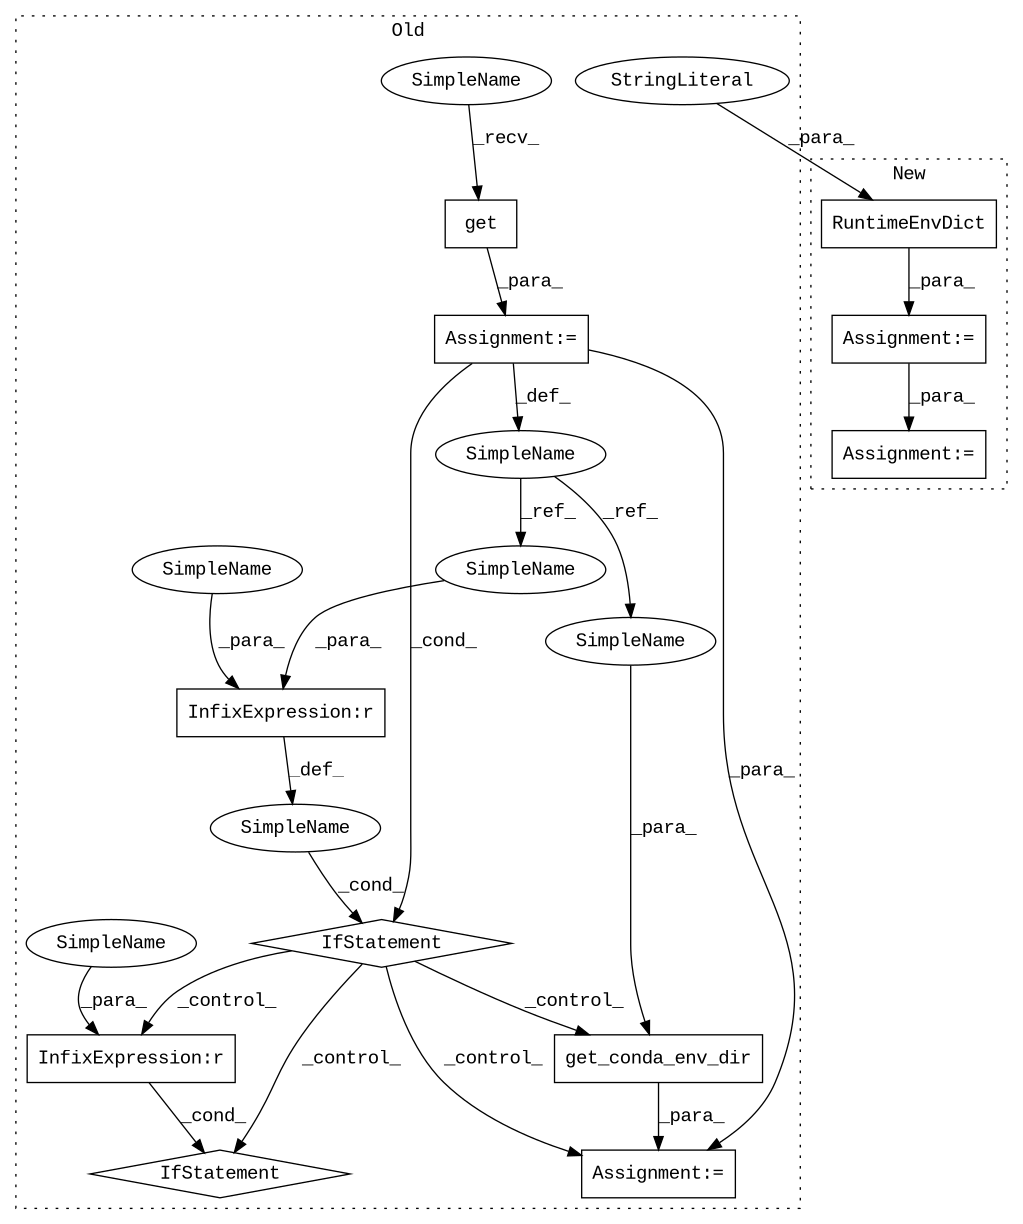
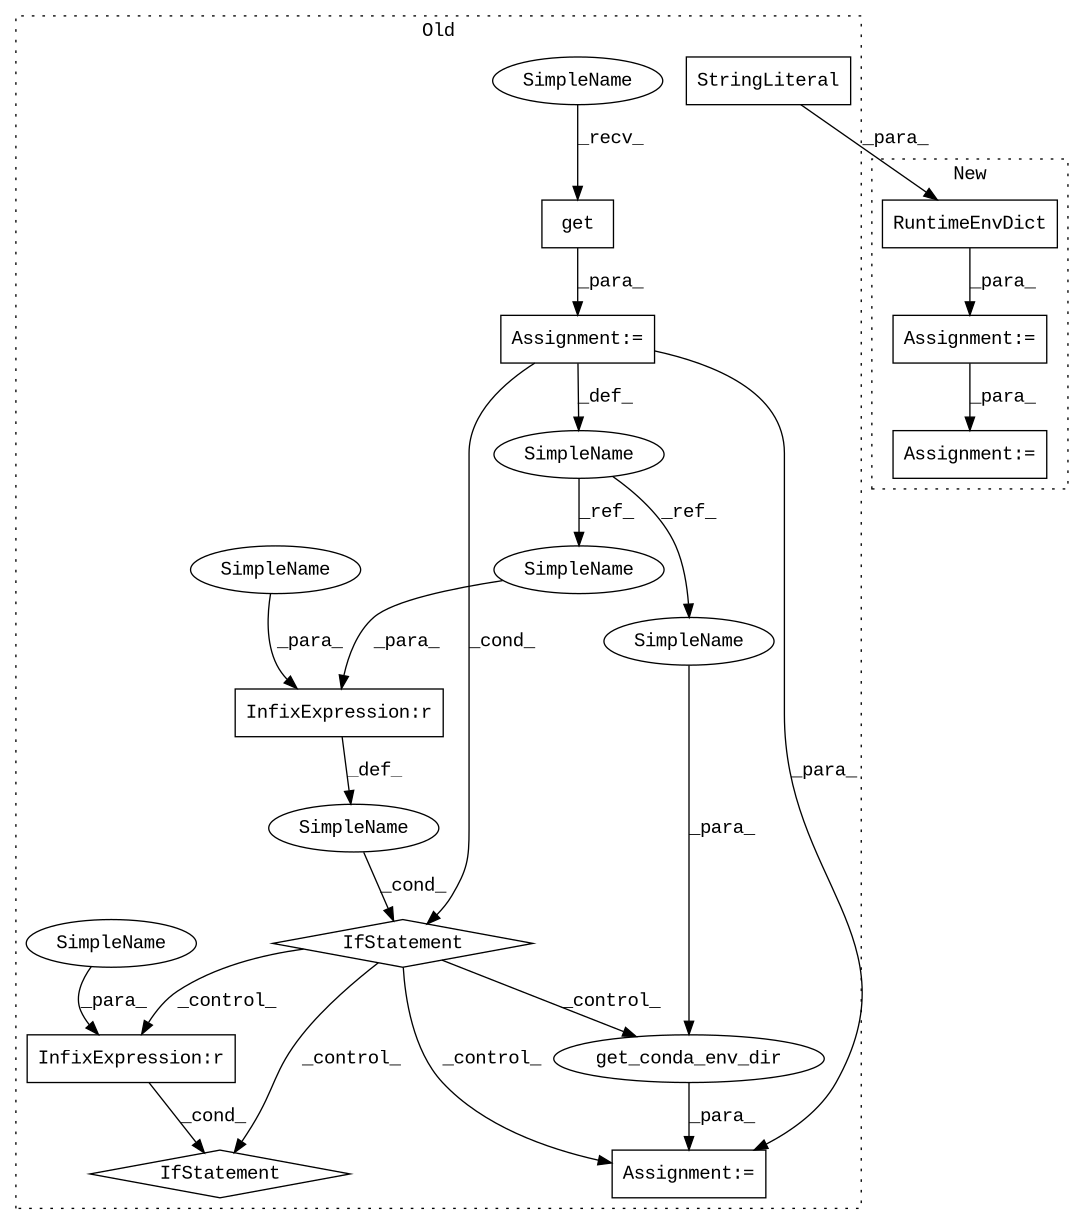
(682, 81) -> (769, 81)
(659, 1059) -> (689, 1059)
